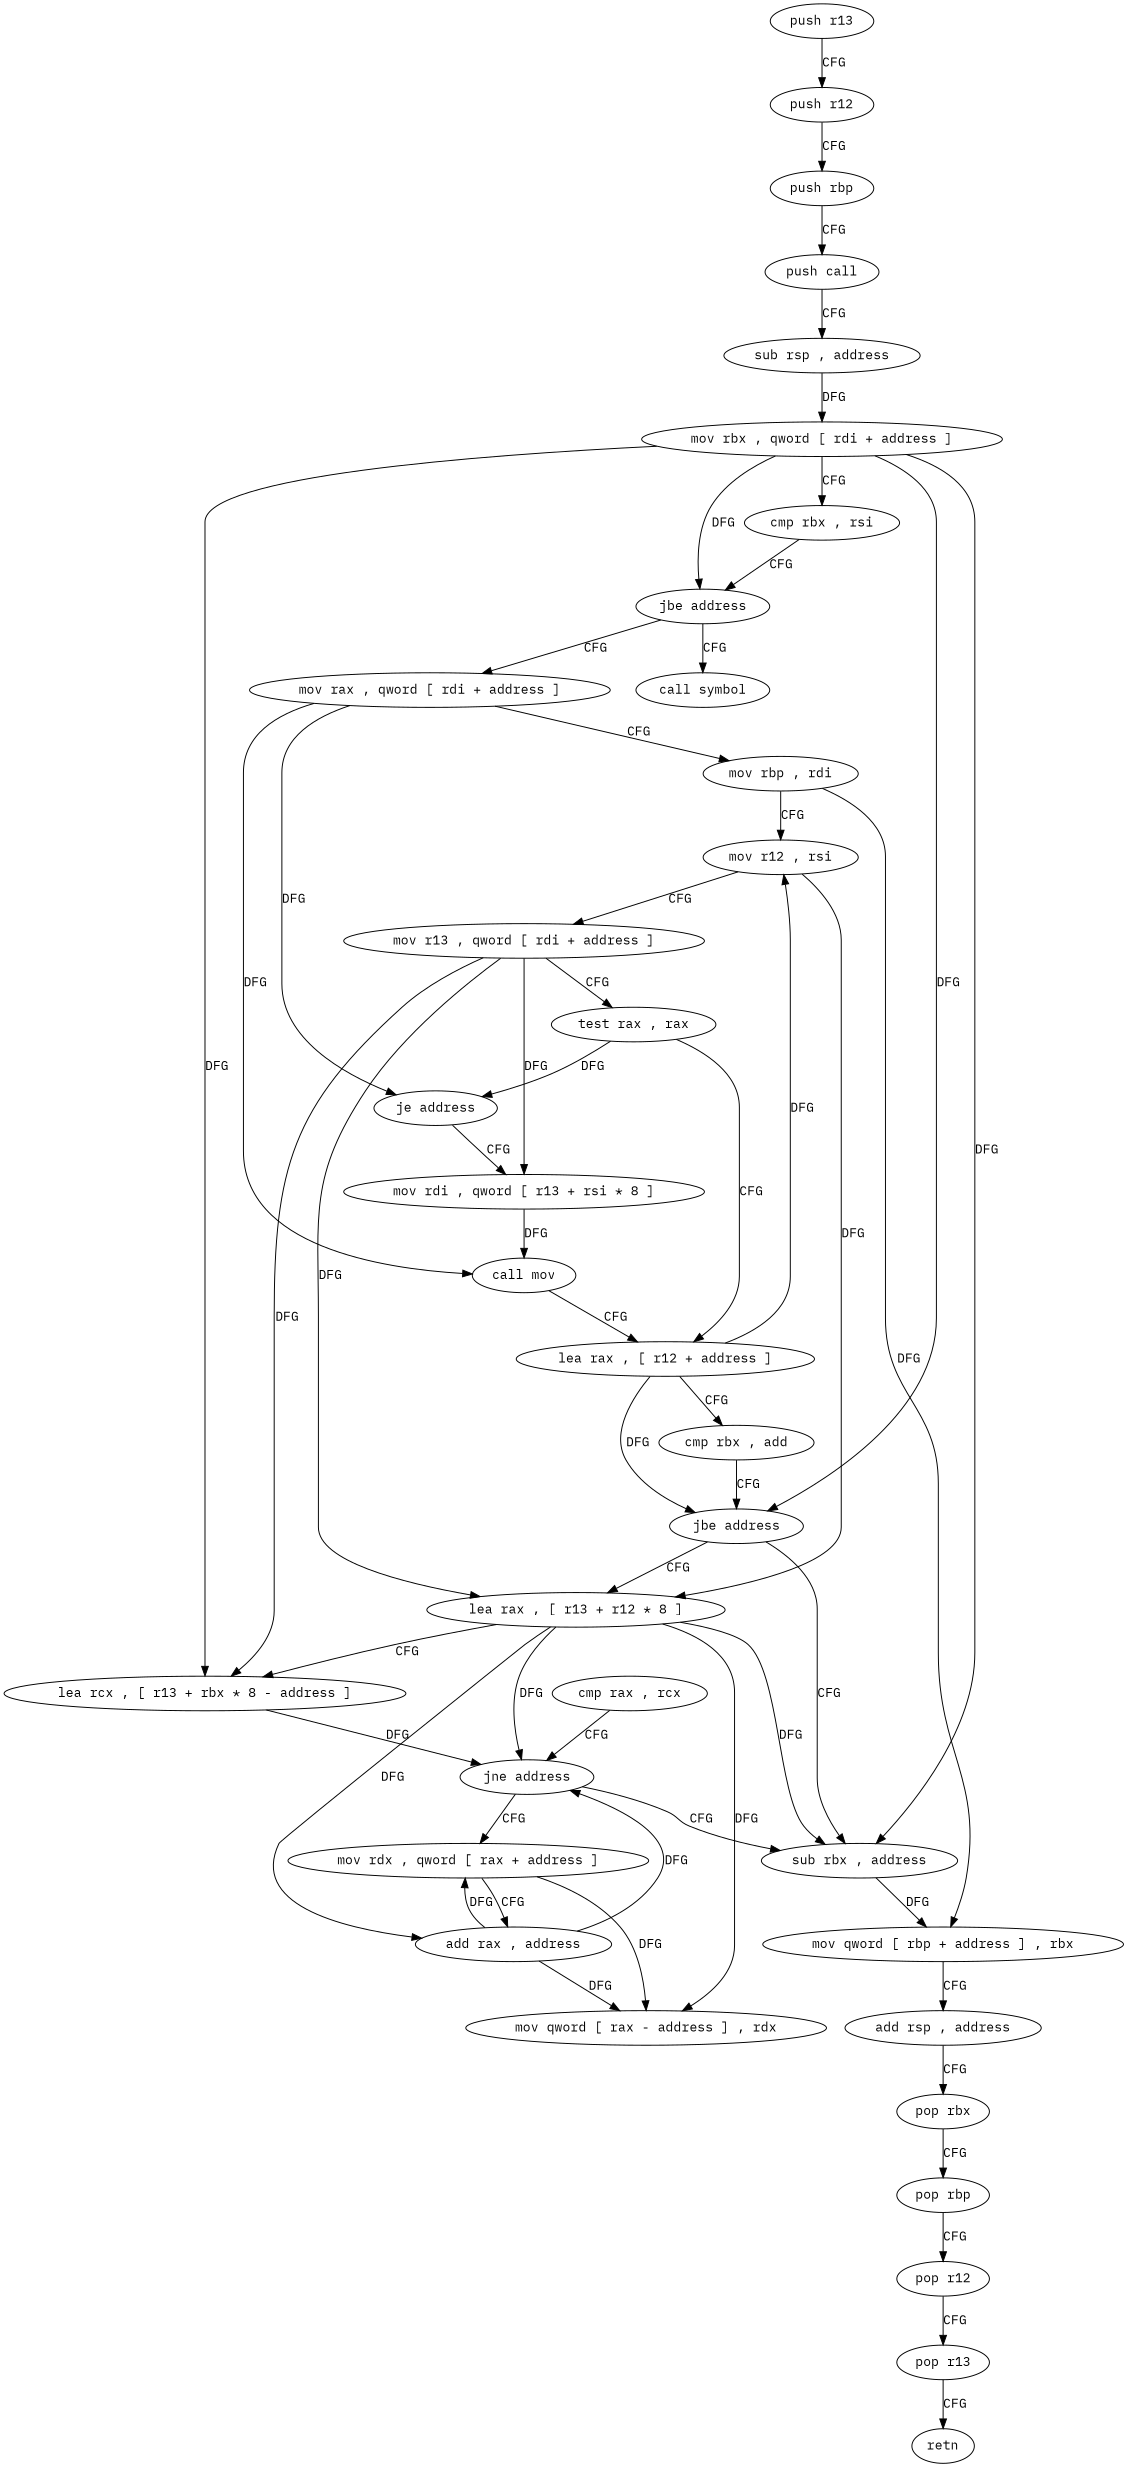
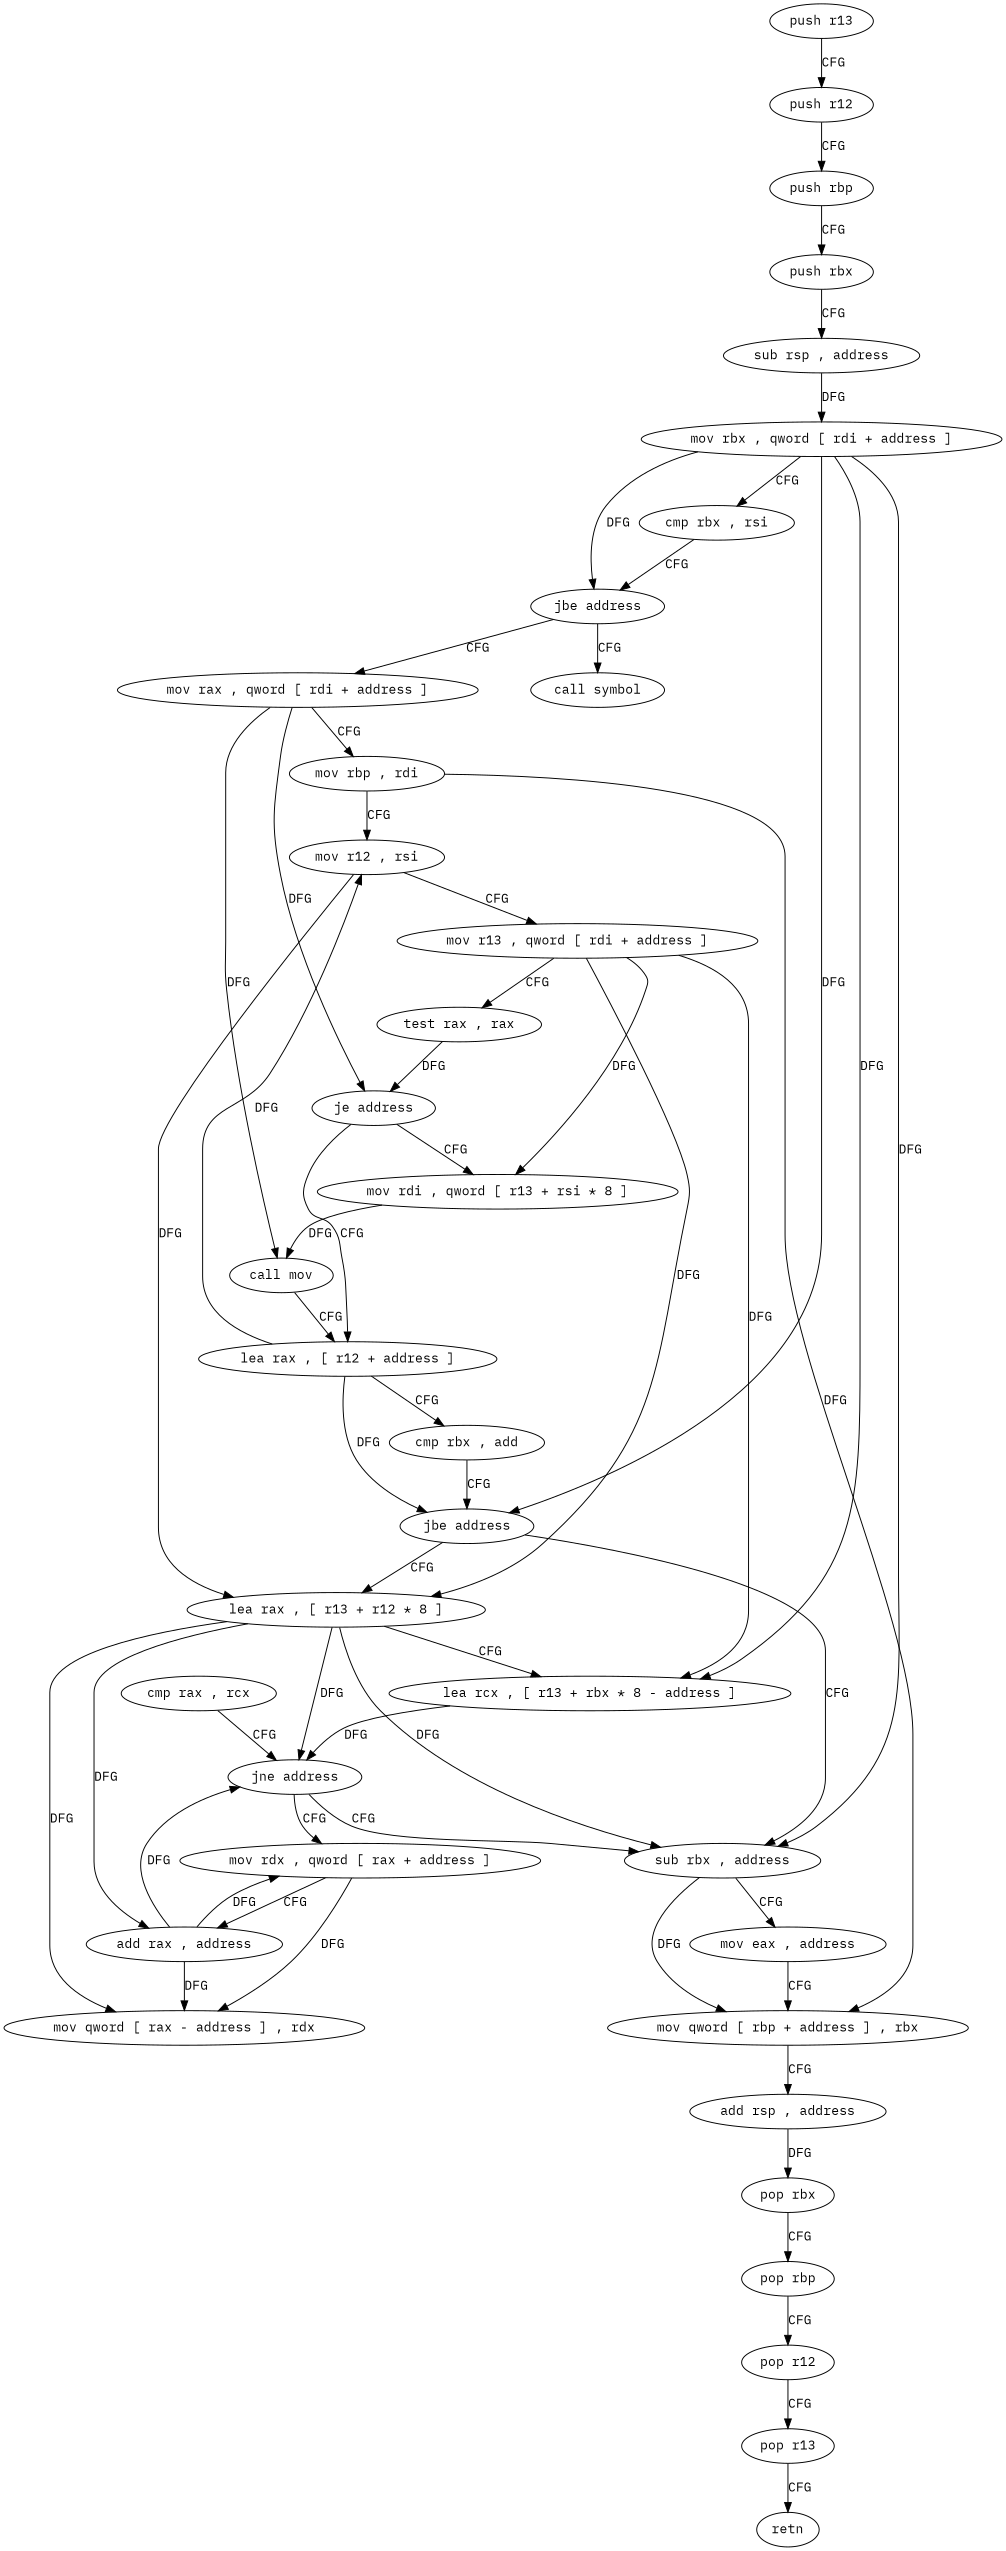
(822, 272) -> (822, 272)
(739, 1179) -> (312, 1214)
none -> (788, 1944)
(955, 2070) -> (800, 2153)
